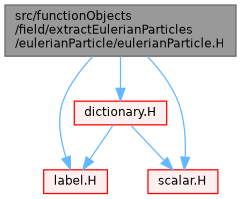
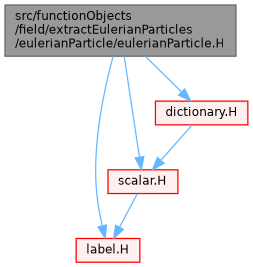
(101, 142) -> (128, 211)
